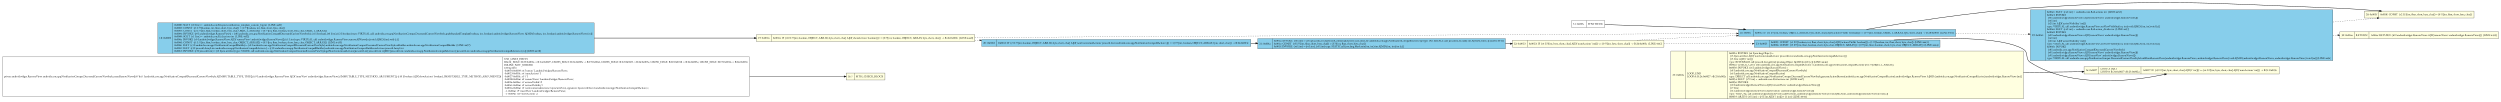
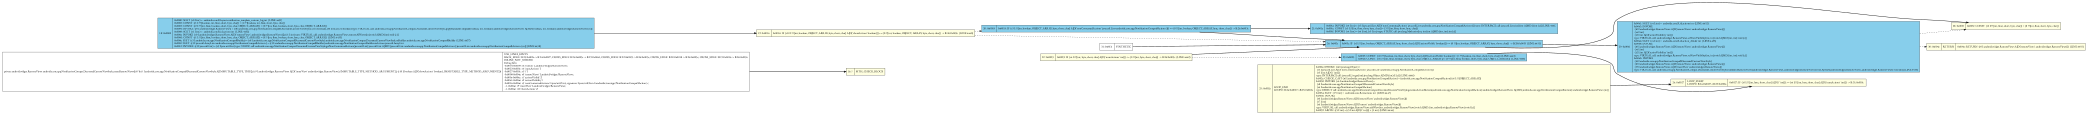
(1992, 34) -> (1586, 45)
none -> (1271, 36)
(1687, 38) -> (1275, 51)
(1508, 44) -> none
